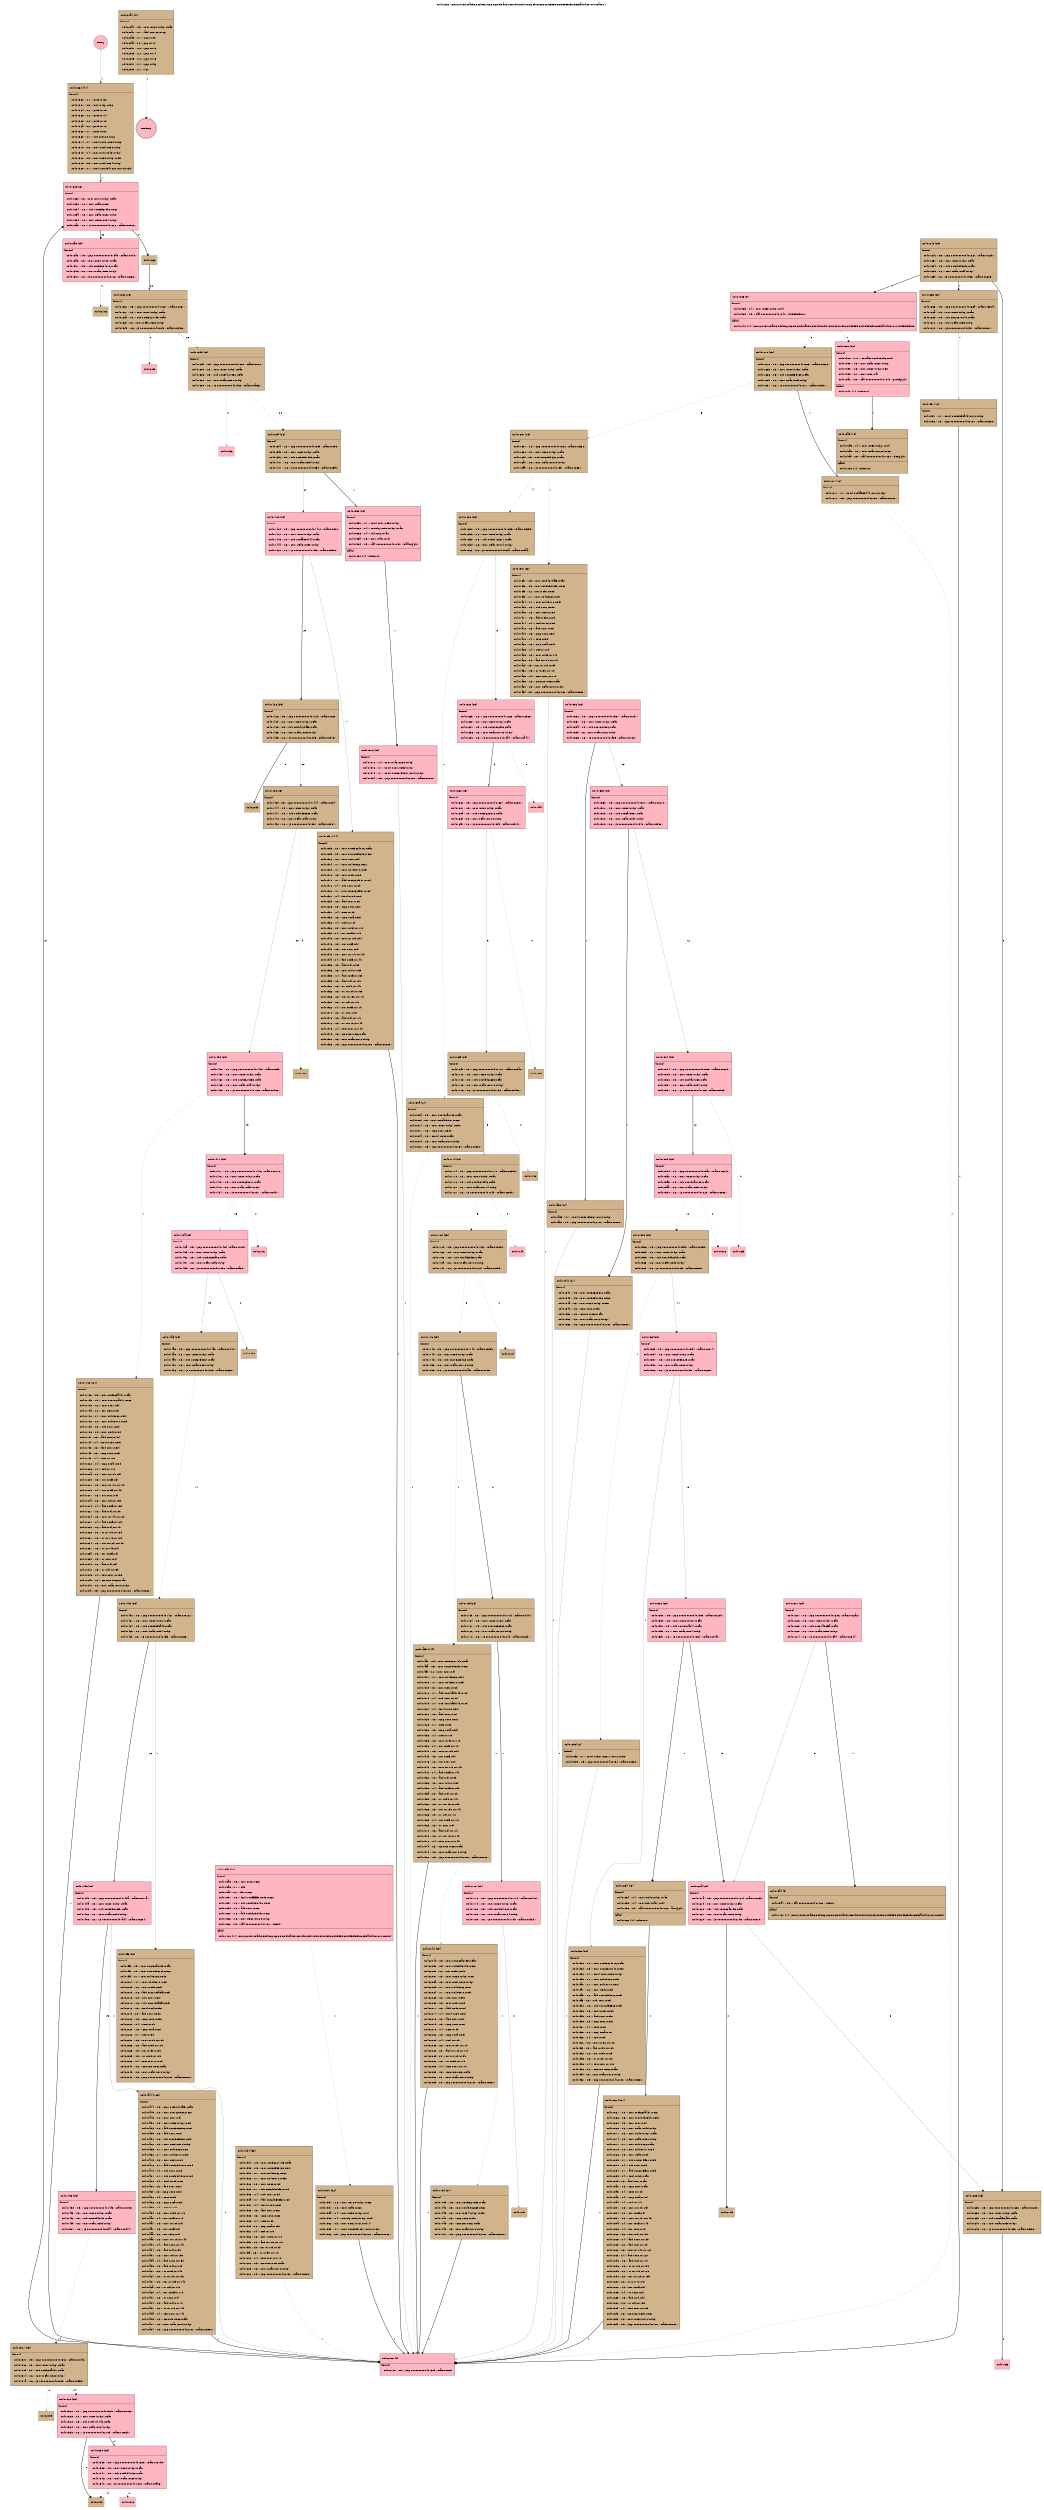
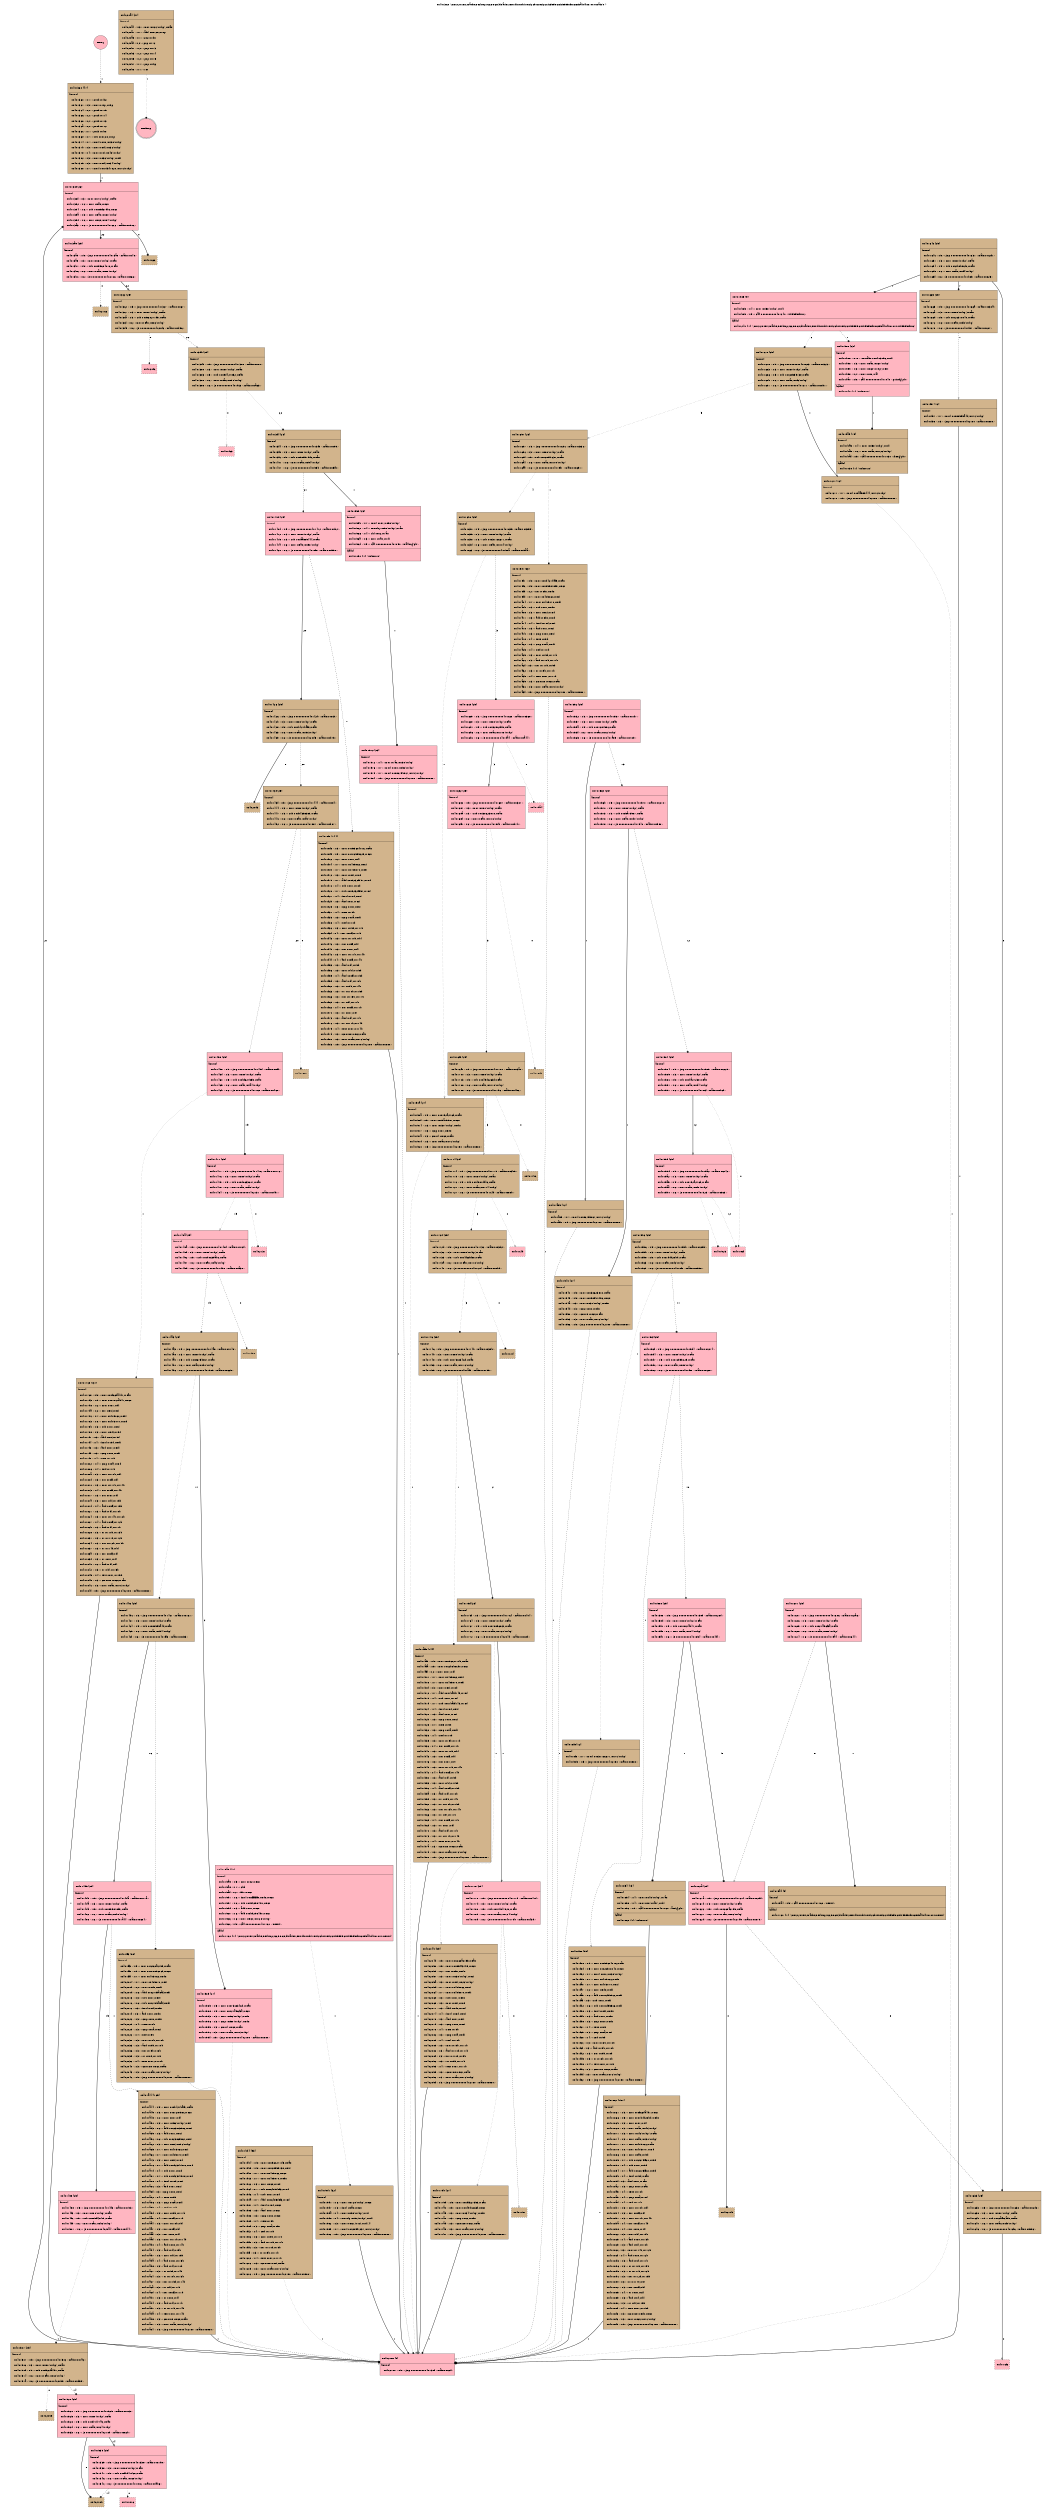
(149, 277) -> (124, 285)
(682, 1213) -> (725, 1221)
none -> (234, 2016)
